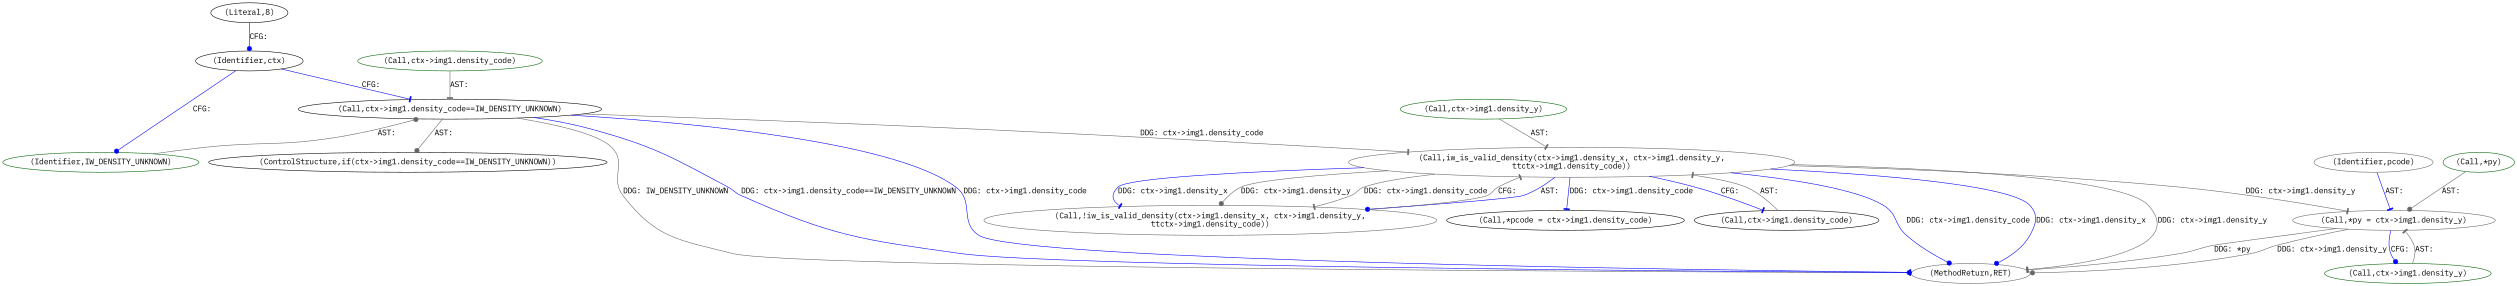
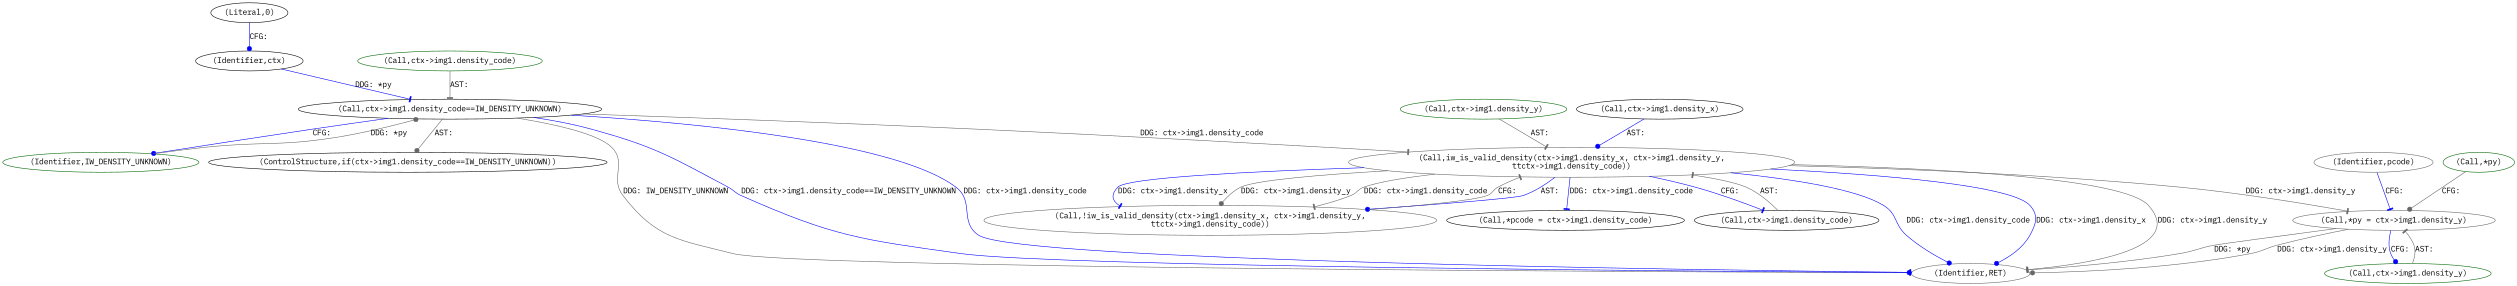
(249, 13) -> (249, 13)
(374, 85) -> (374, 85)
none -> (1660, 109)
(177, 110) -> (272, 135)
(389, 133) -> (389, 133)
(2397, 191) -> (2397, 191)
(2453, 191) -> (2453, 191)
(1971, 273) -> (1971, 273)
